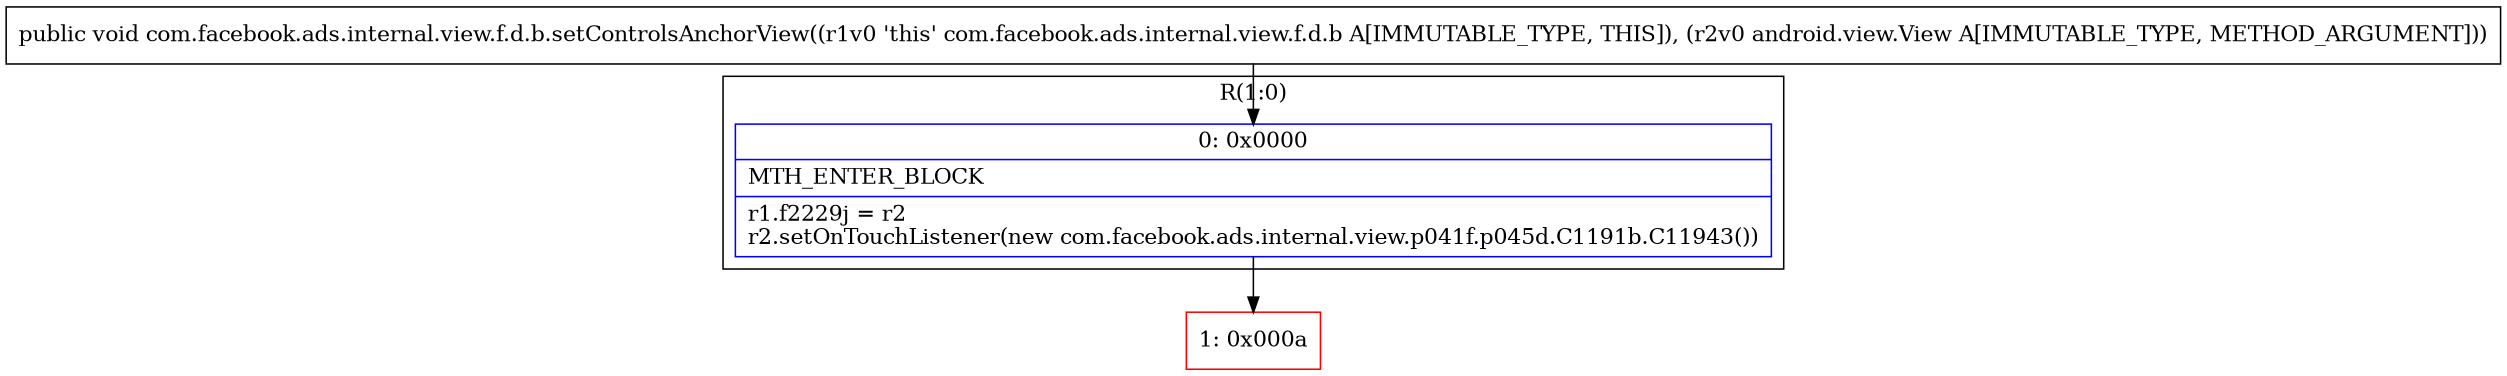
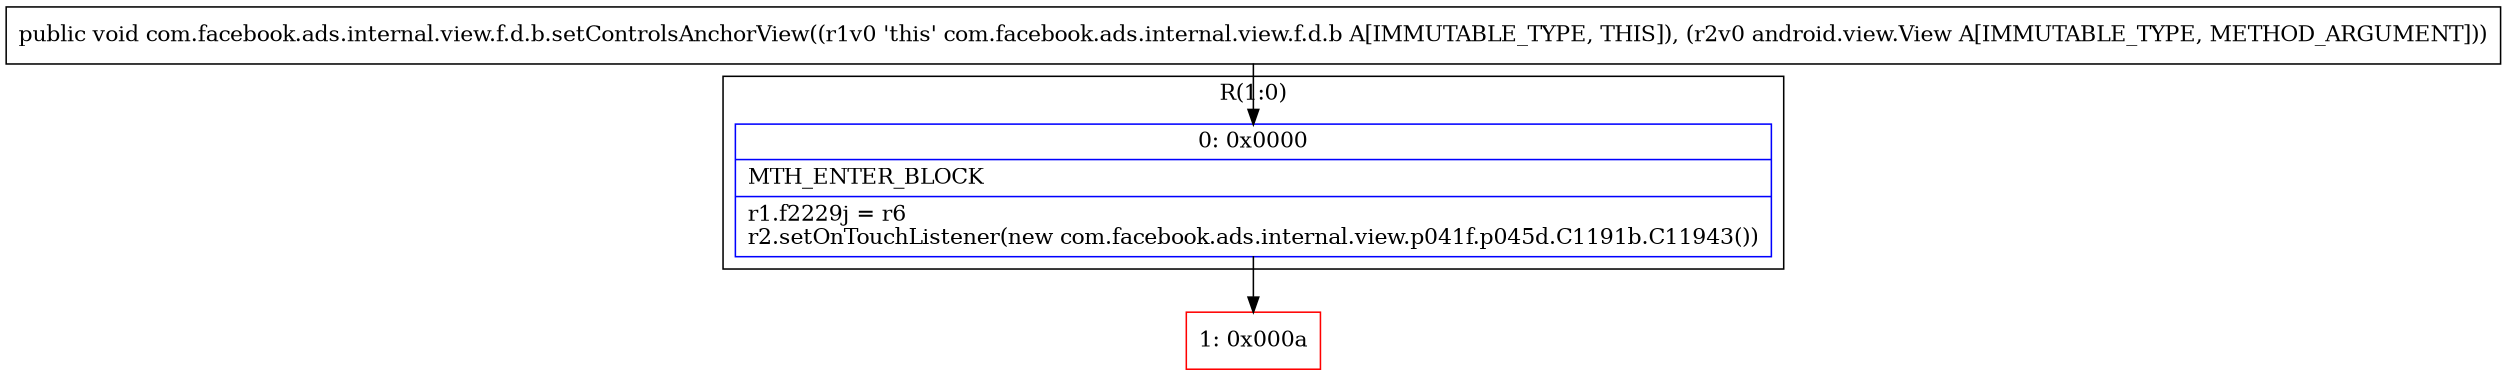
(827, 214) -> (827, 214)
